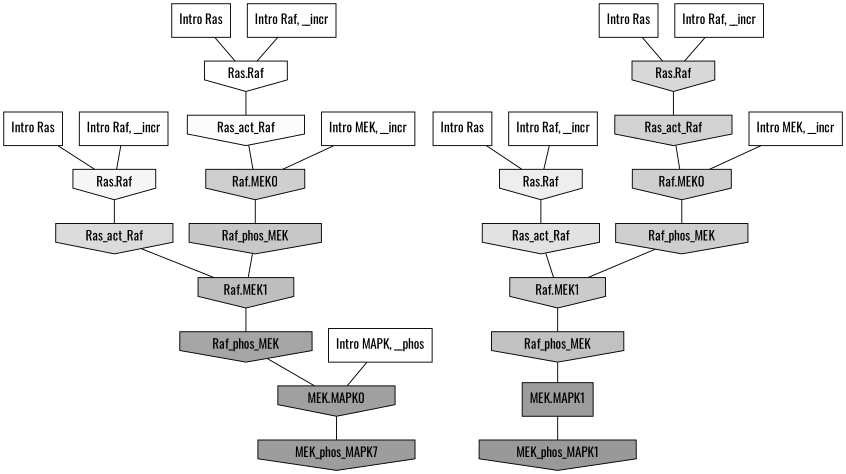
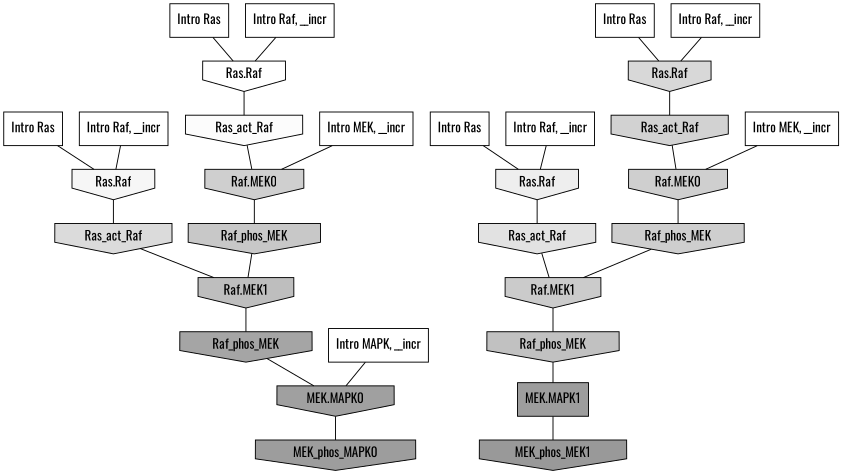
(380, 345) -> (378, 345)
(336, 454) -> (336, 454)
(558, 454) -> (553, 454)
